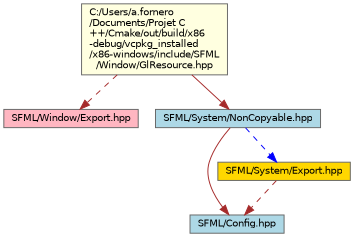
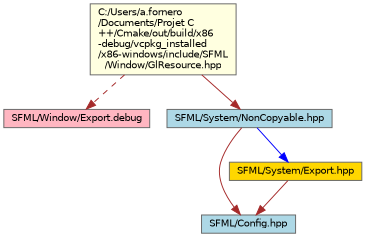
(71, 119) -> (77, 119)
(258, 141) -> (269, 141)
(264, 194) -> (275, 194)
